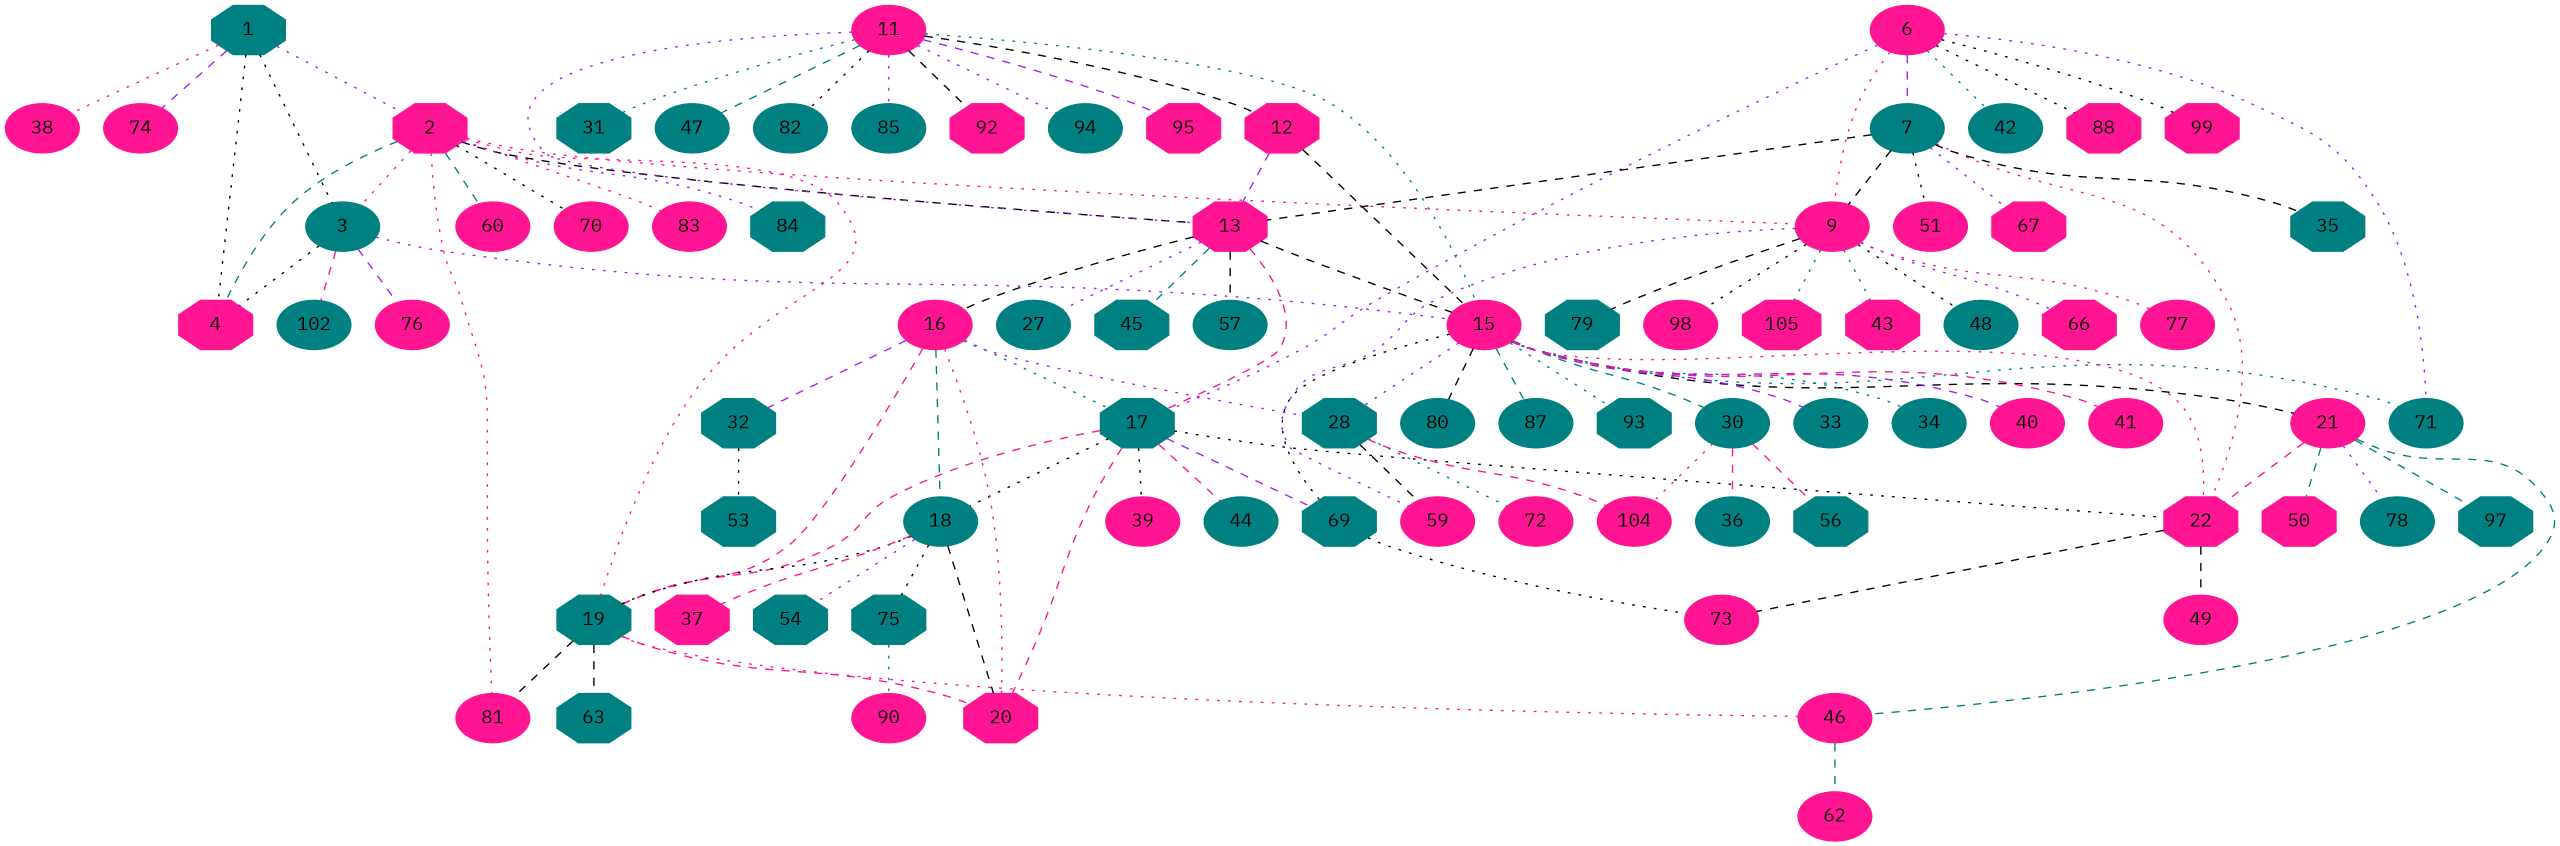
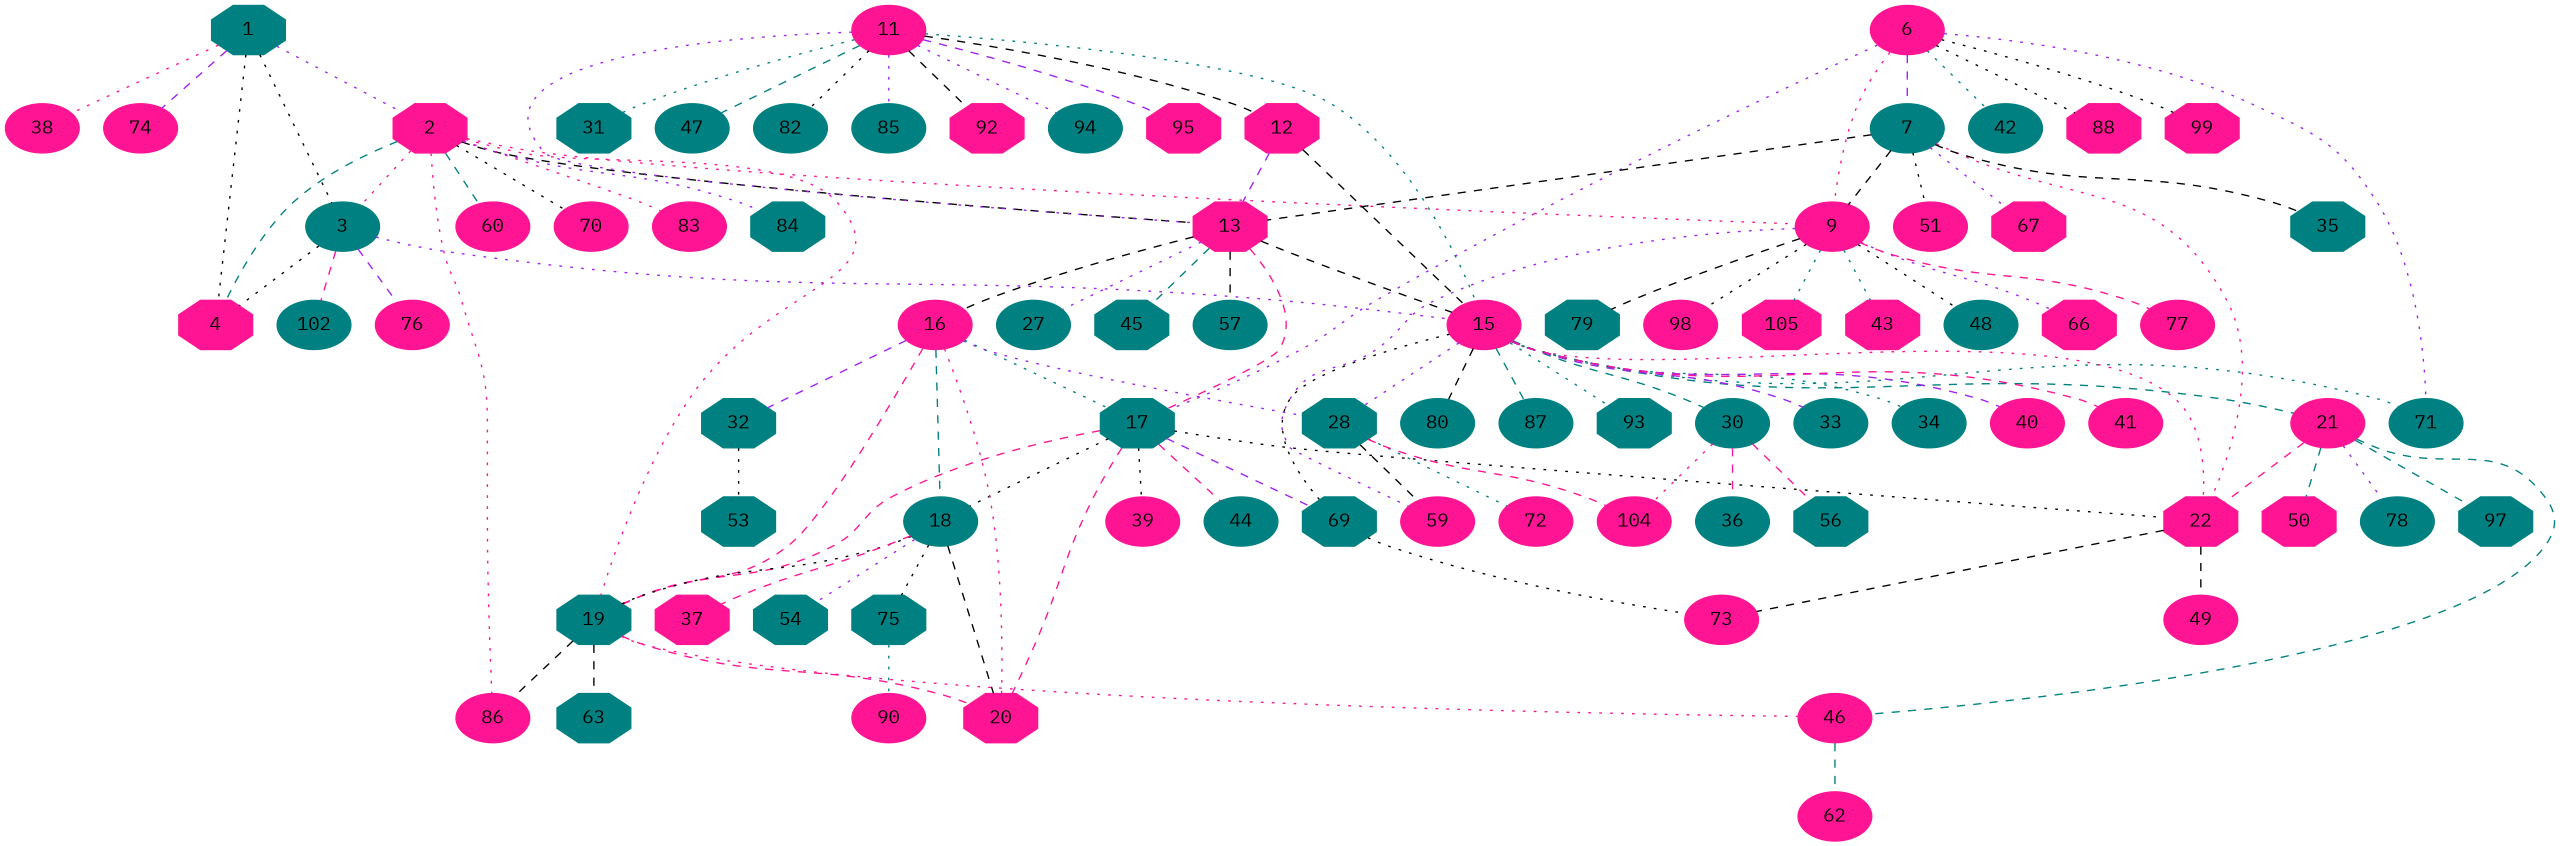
(2005, 276) -> (2005, 276)
(2059, 385) -> (2059, 385)
(493, 718) -> (493, 718)
